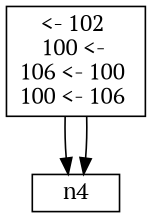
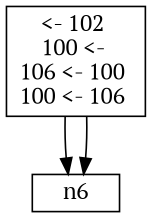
(76, 193) -> (76, 193)
